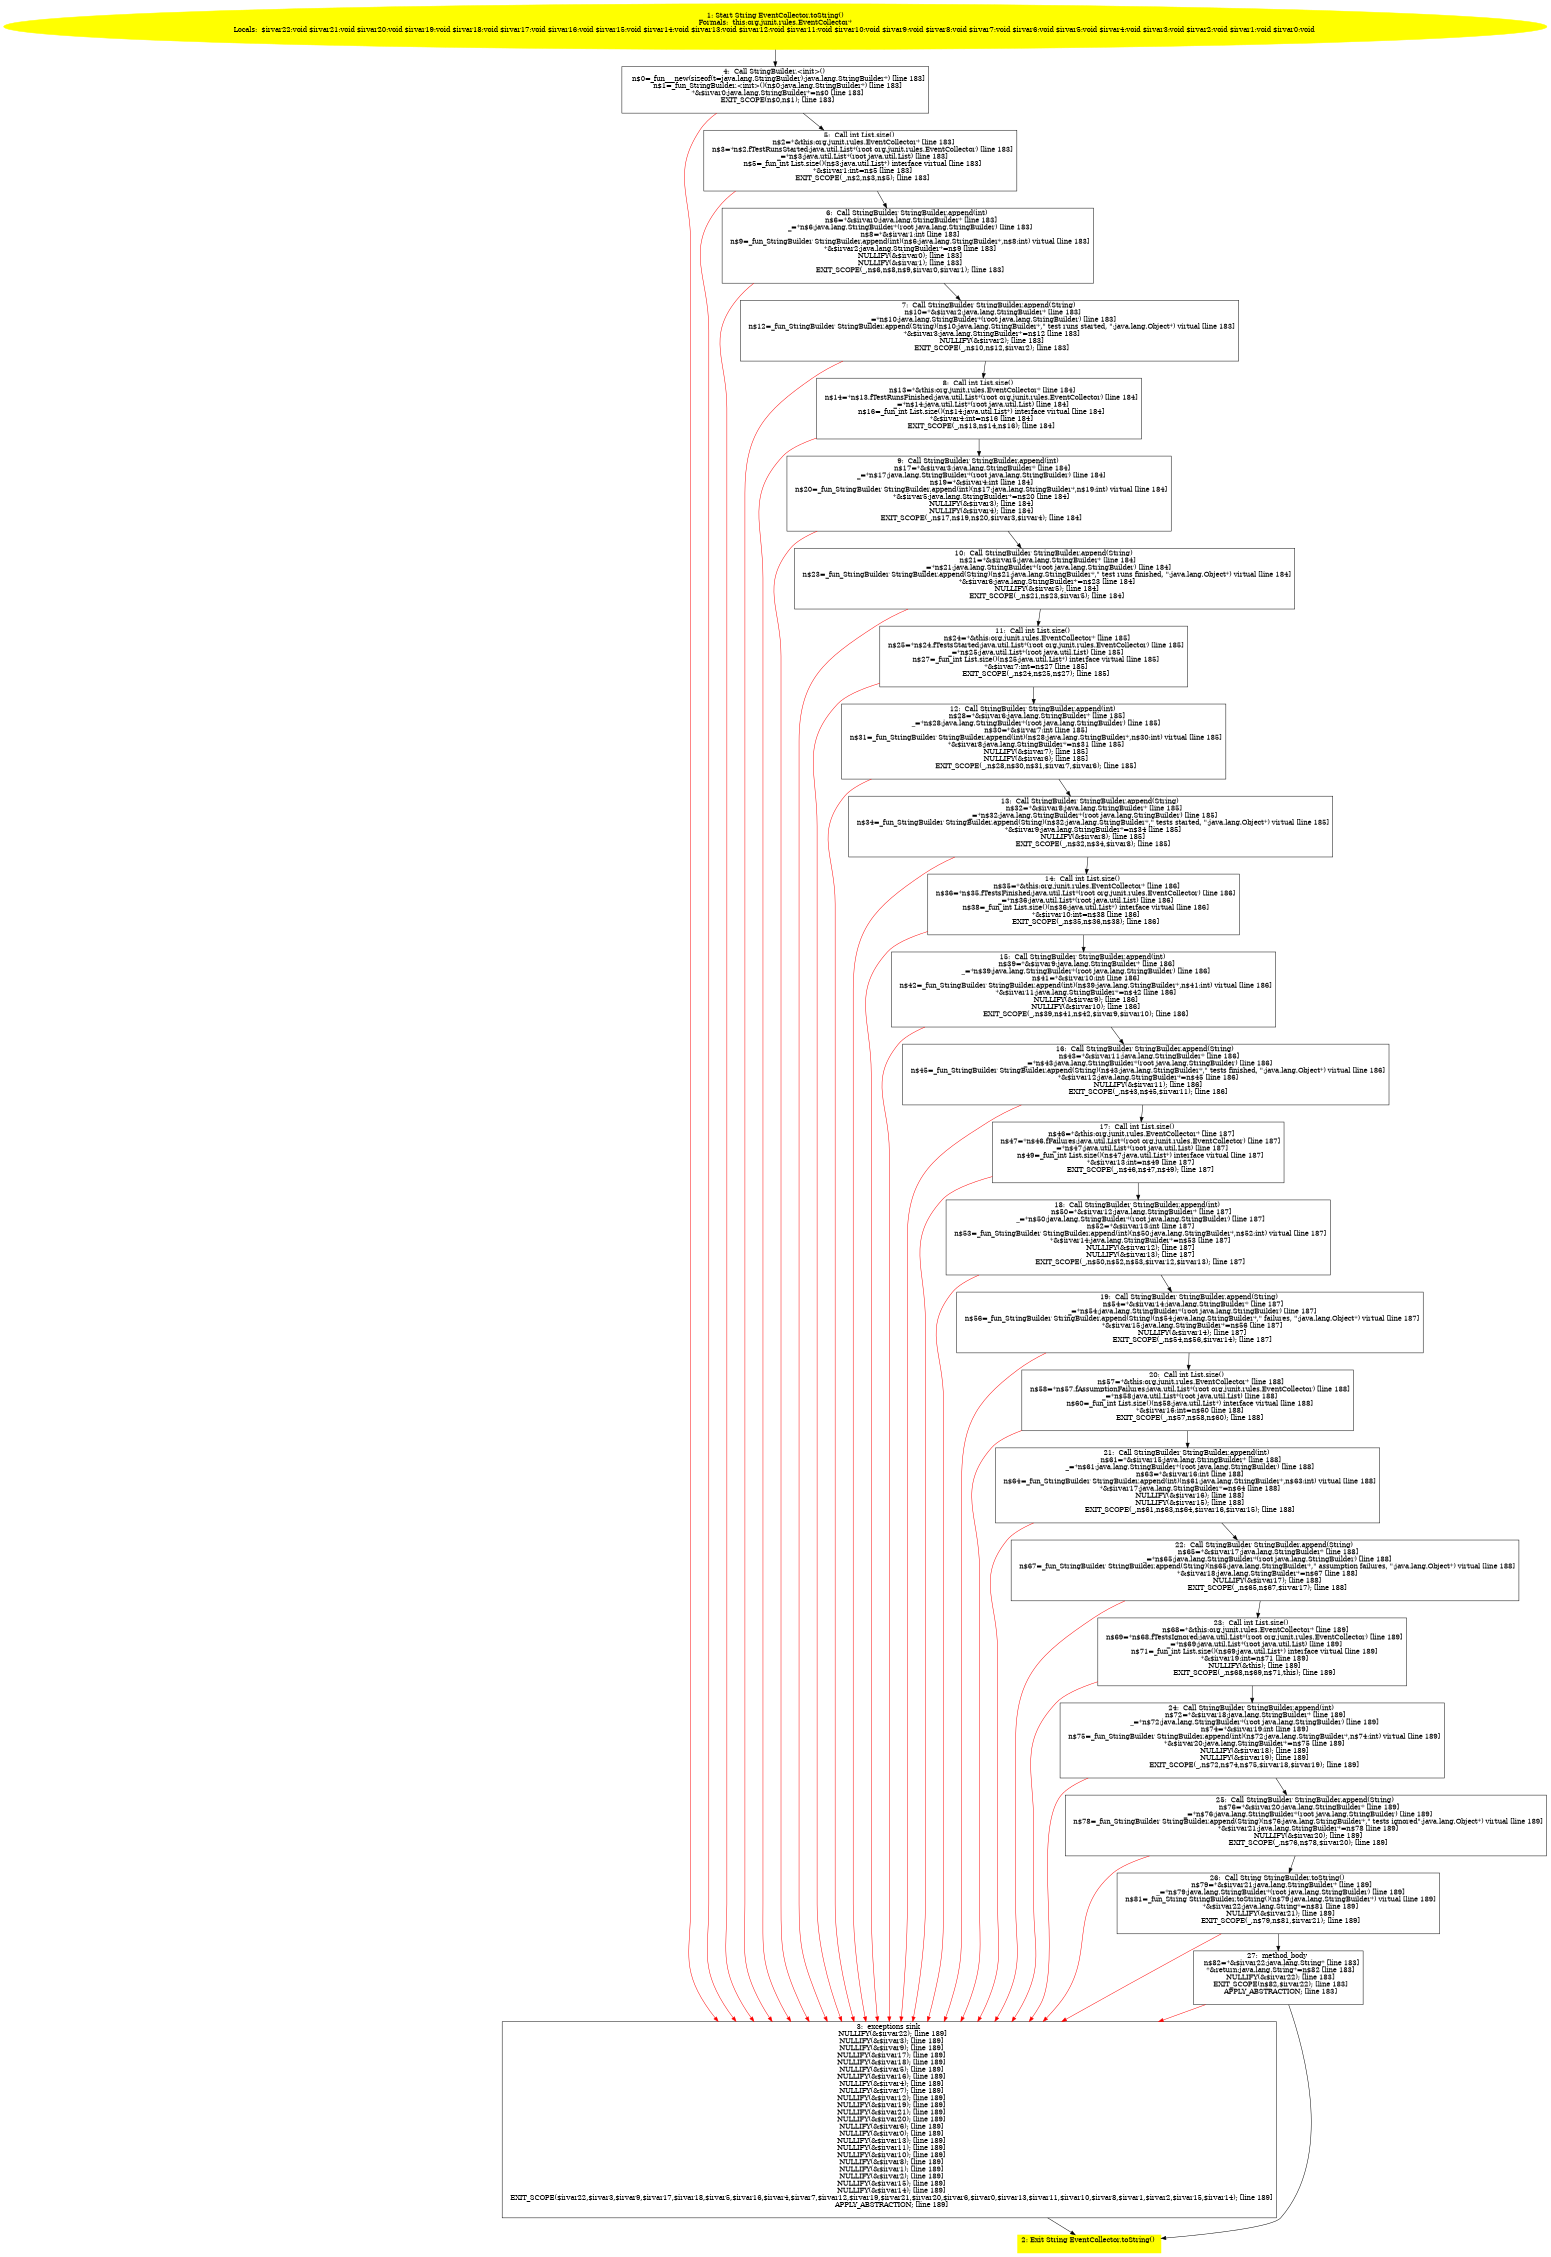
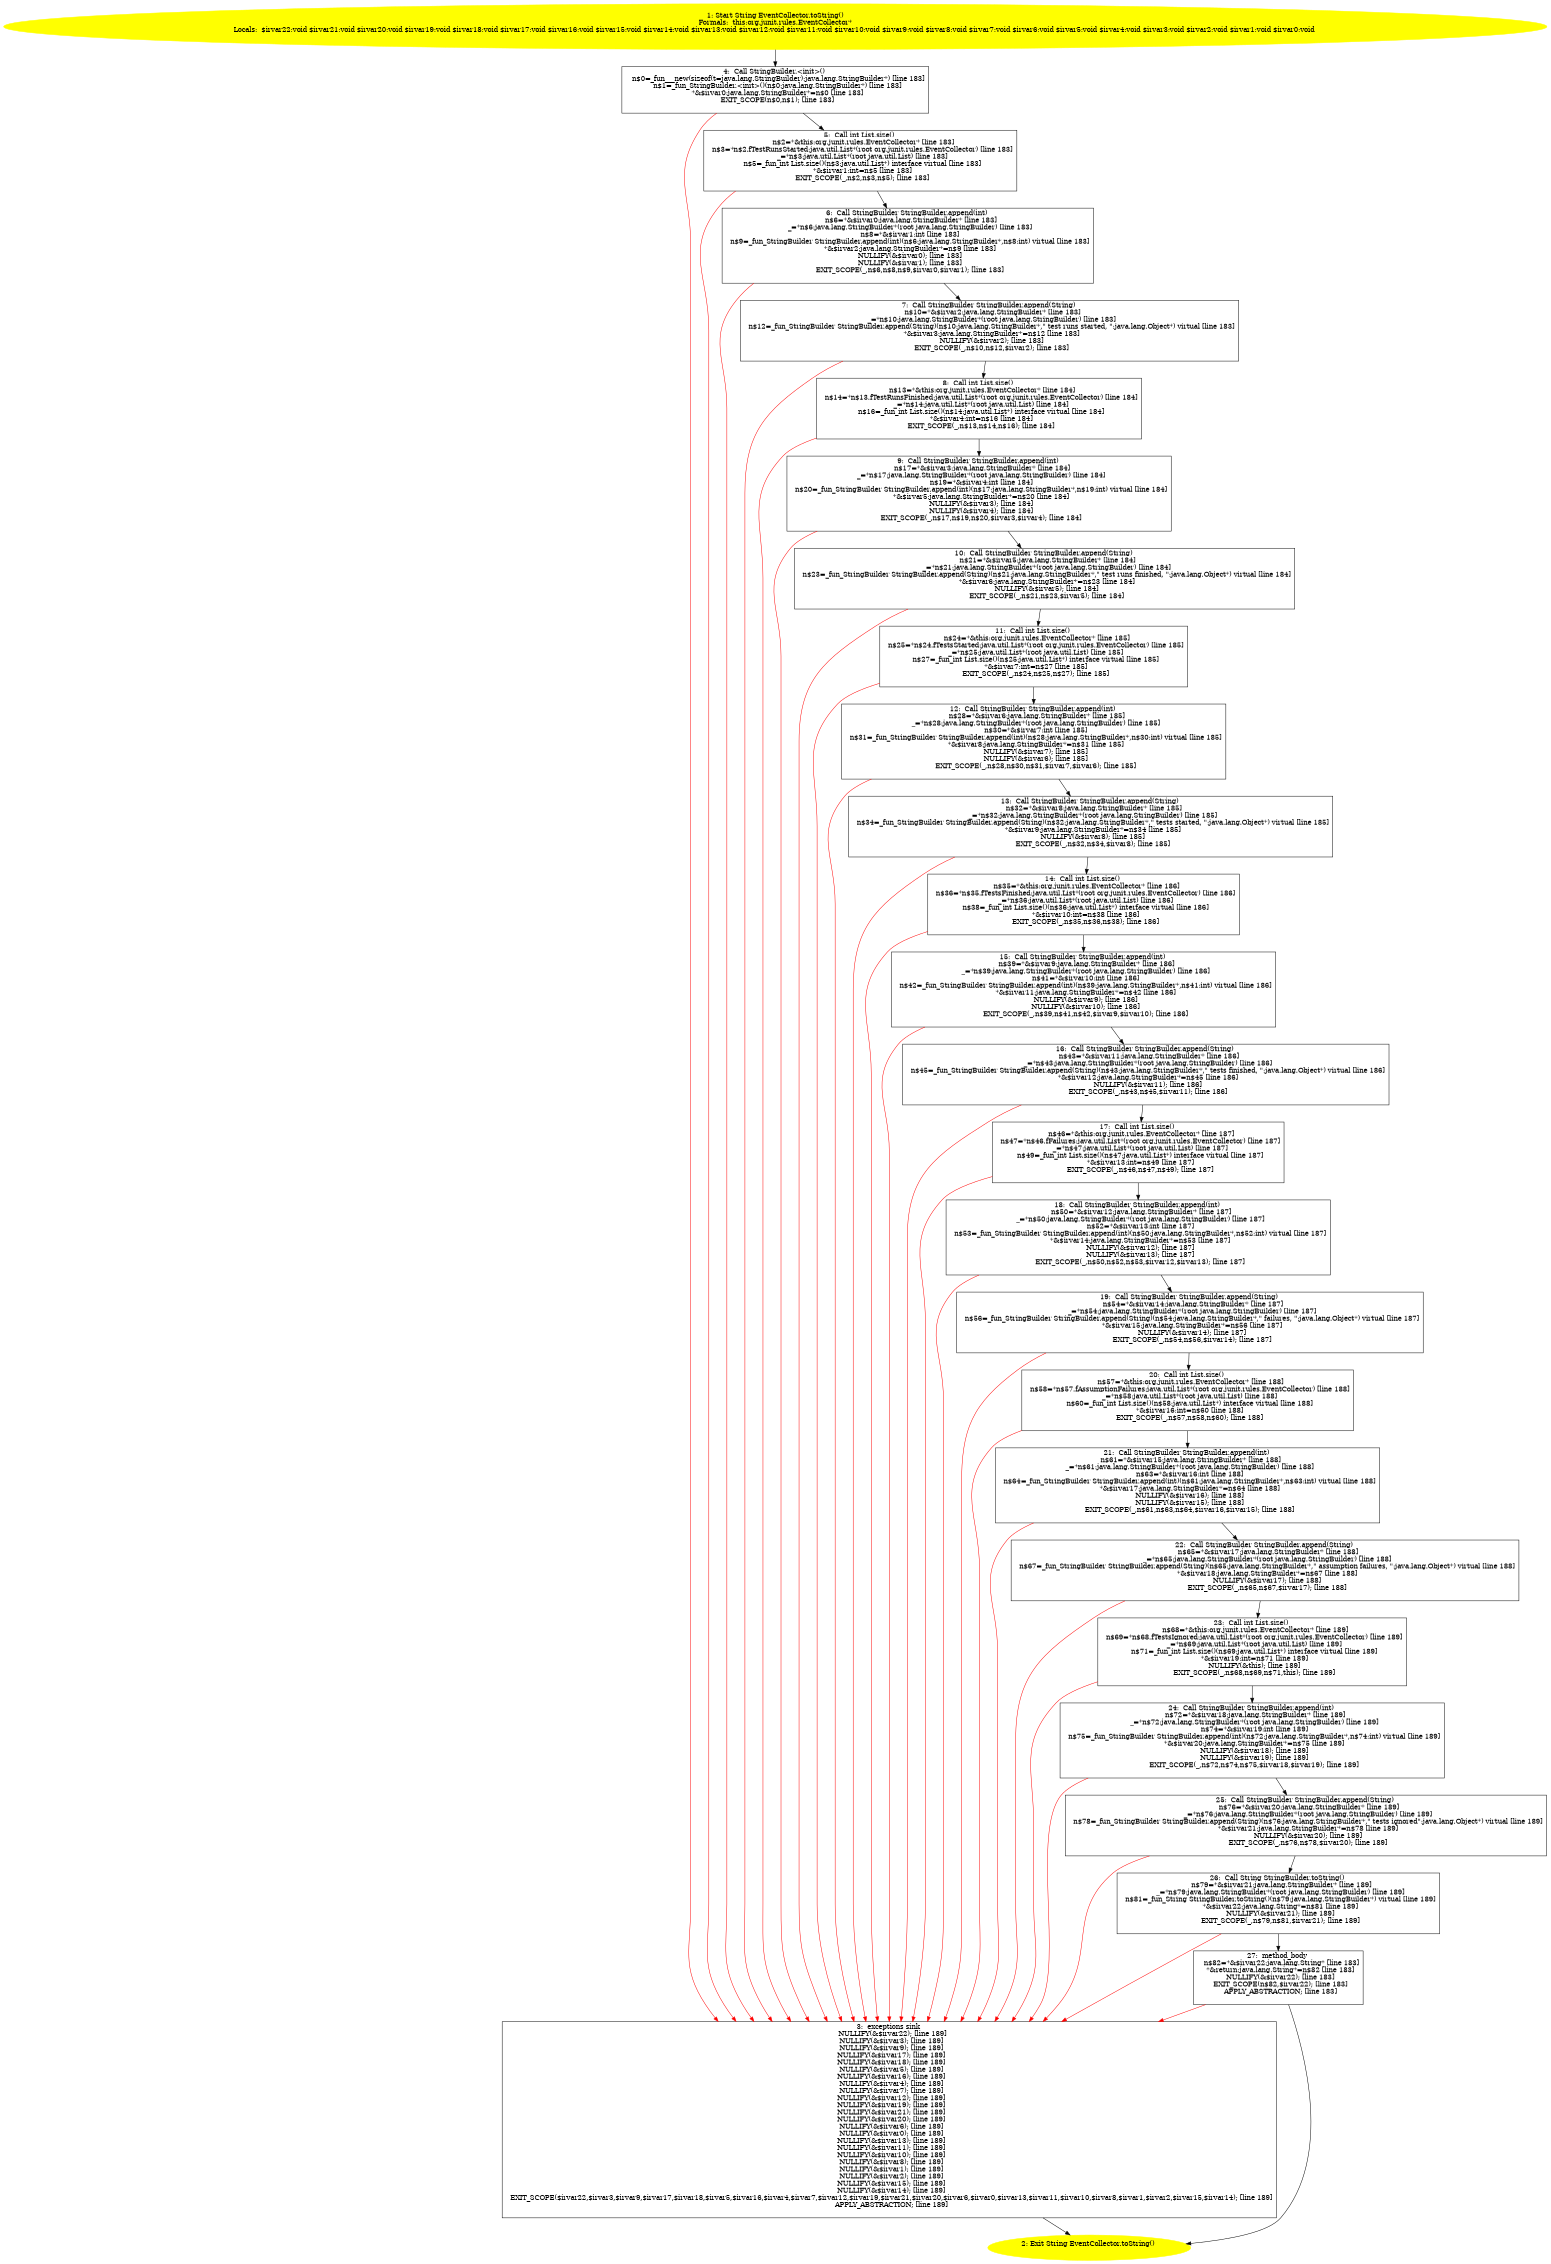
(1089, 2244) -> (1089, 2248)
